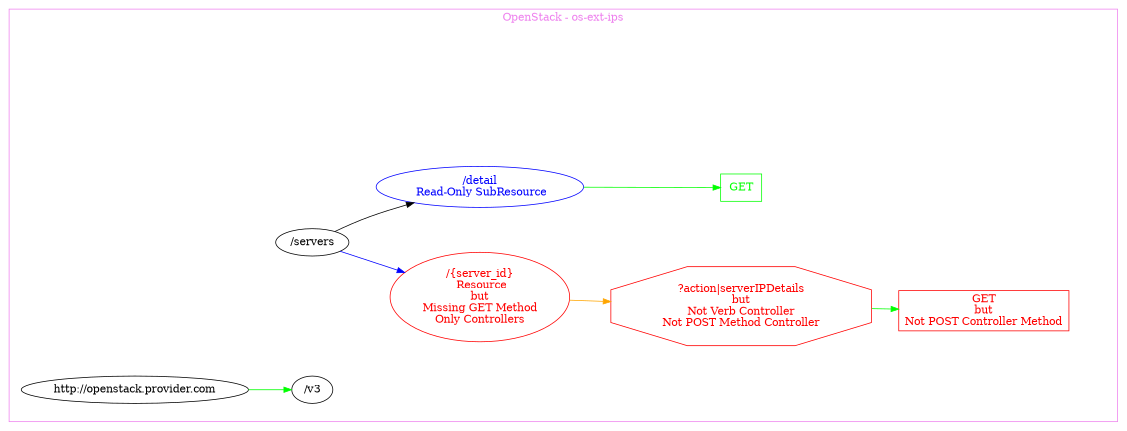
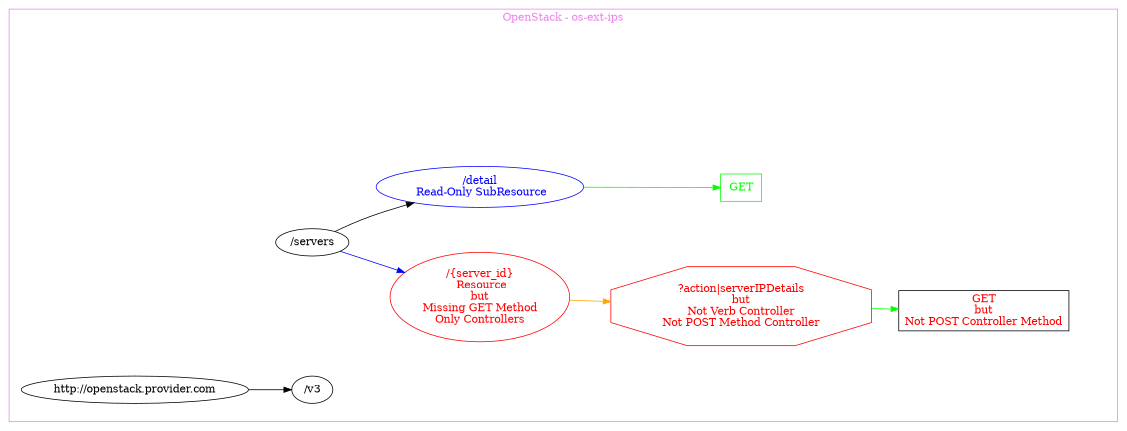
(984, 311) -> (984, 311)
(266, 390) -> (266, 390)
